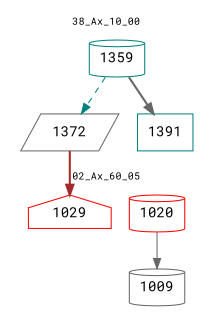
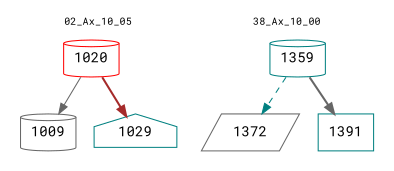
(70, 174) -> (111, 92)
(107, 177) -> (99, 22)
(70, 213) -> (135, 132)
